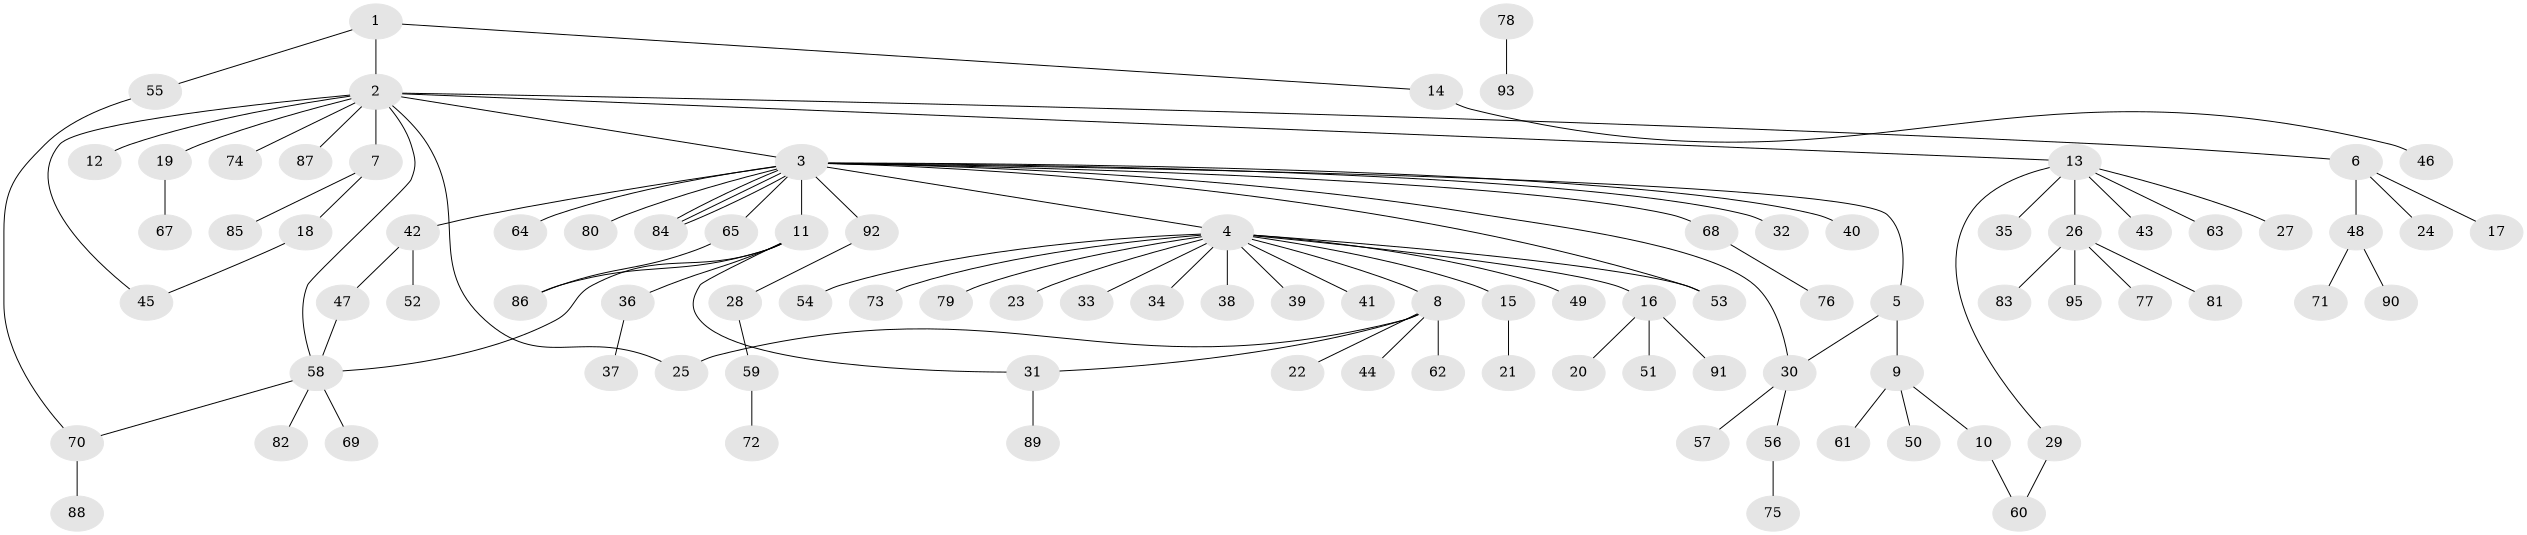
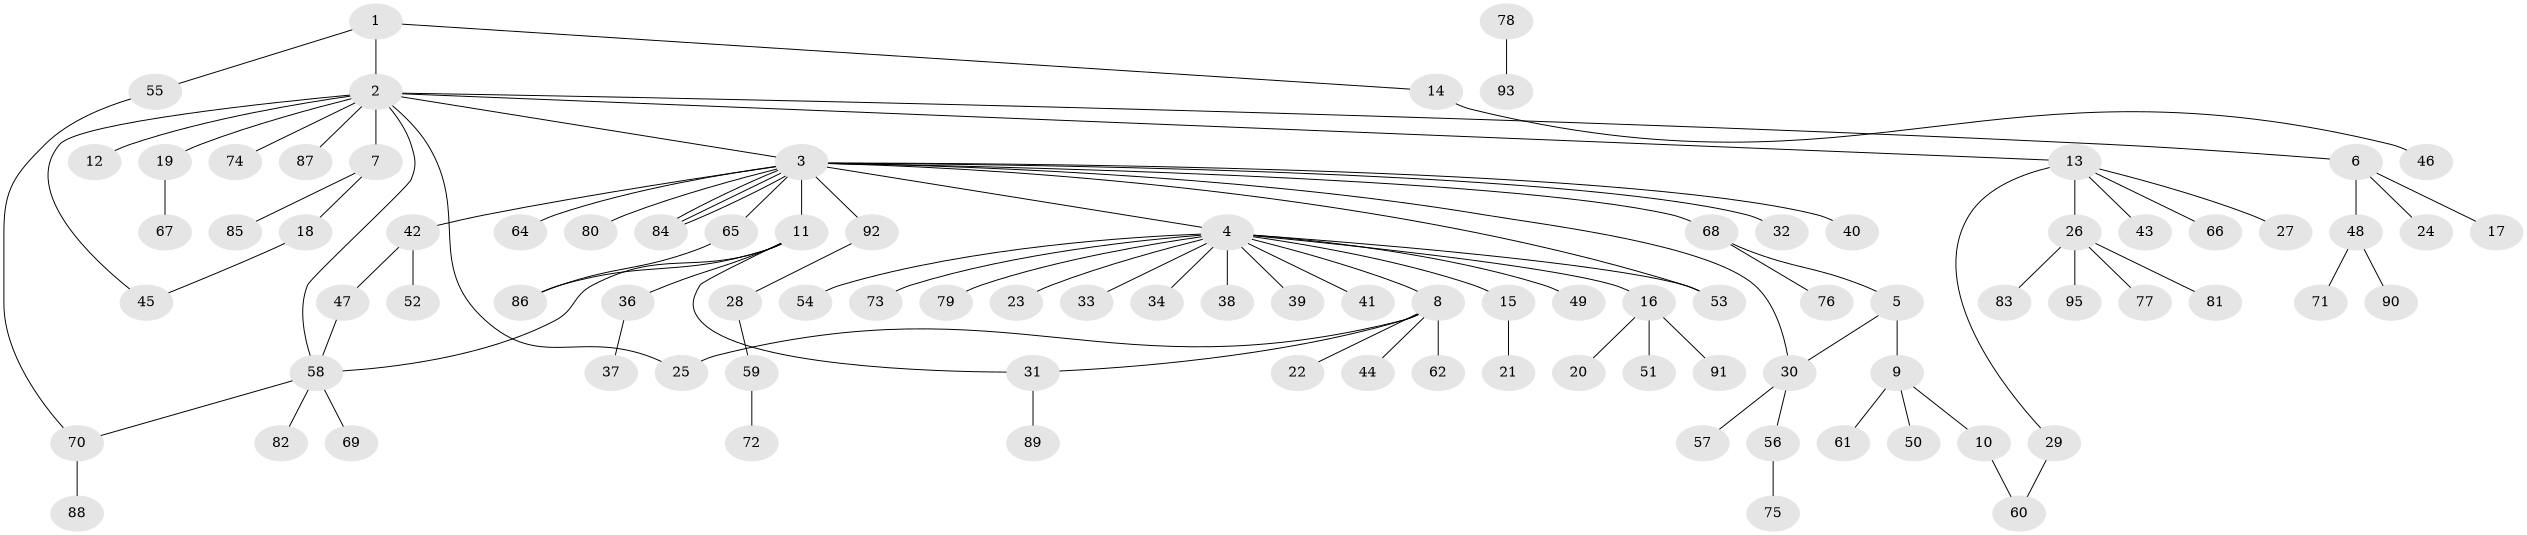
(1396, 176) -> (1804, 268)
(2005, 232) -> none
(2215, 232) -> (2215, 232)
